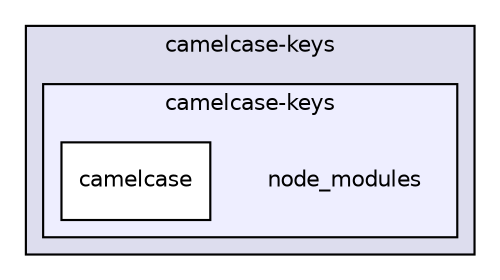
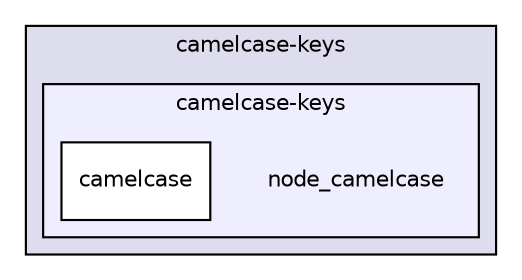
(345, 181) -> (356, 181)
